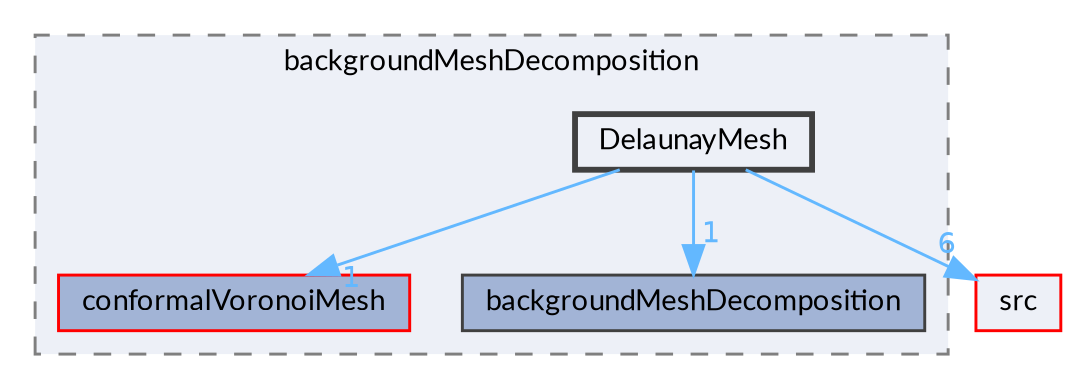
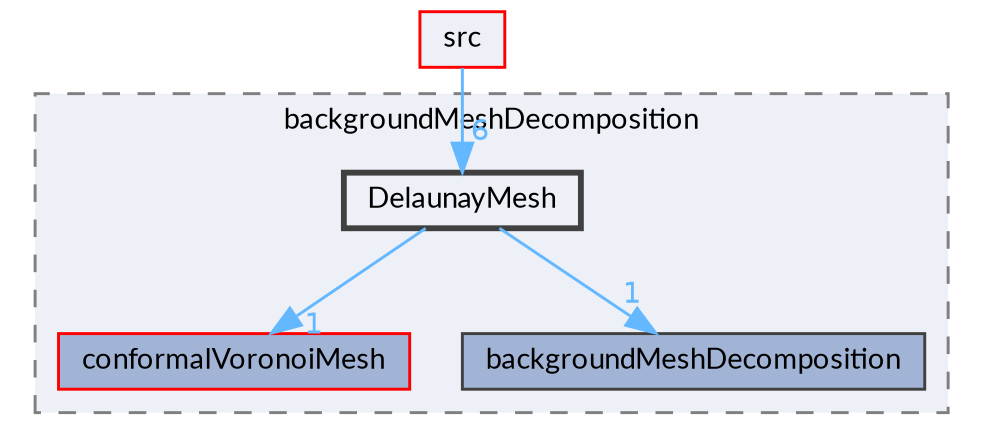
(847, 218) -> (462, 113)
